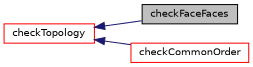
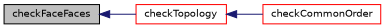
(123, 23) -> (123, 14)
